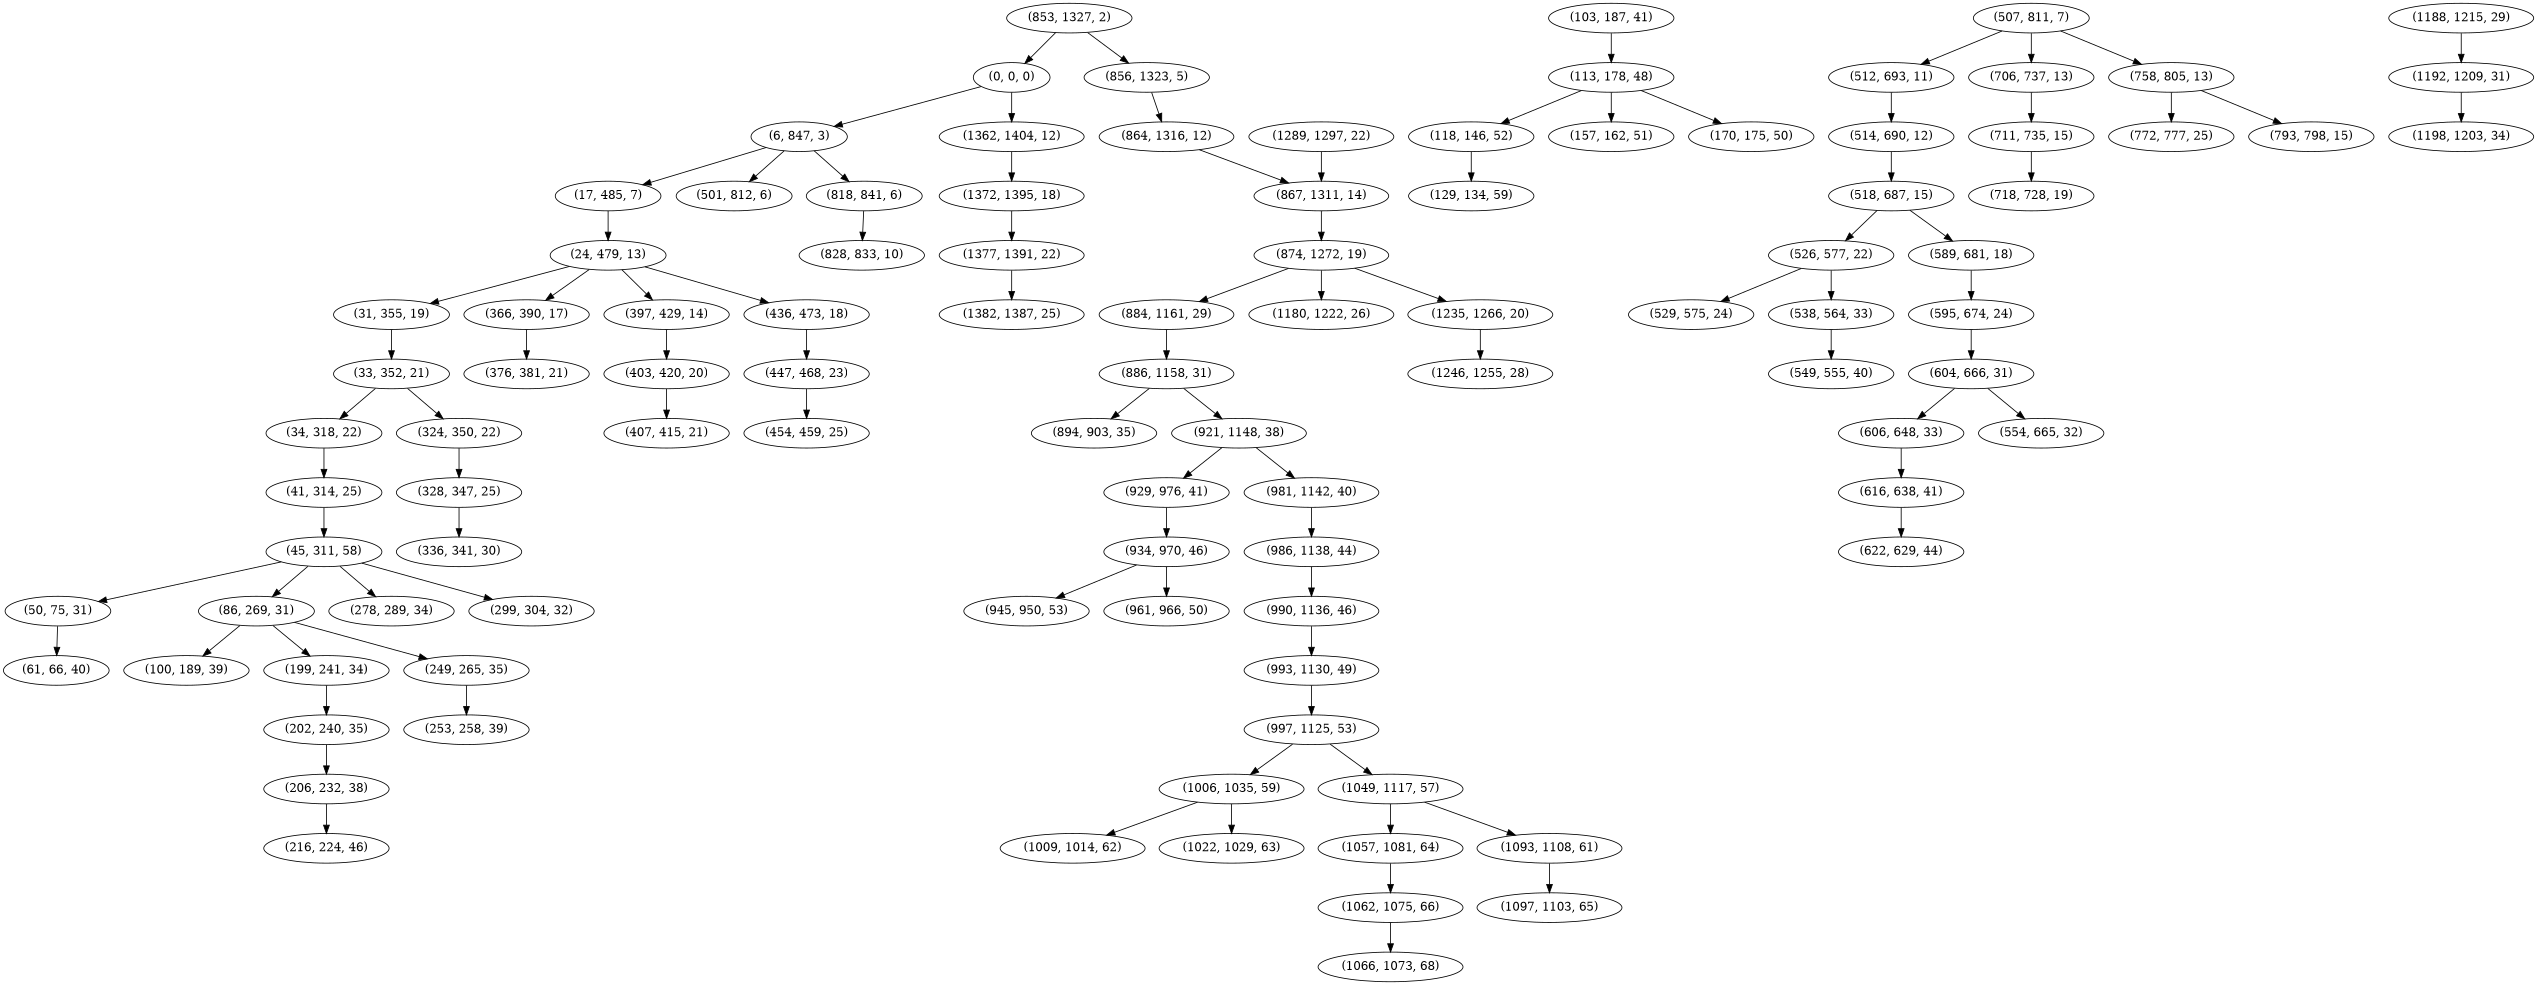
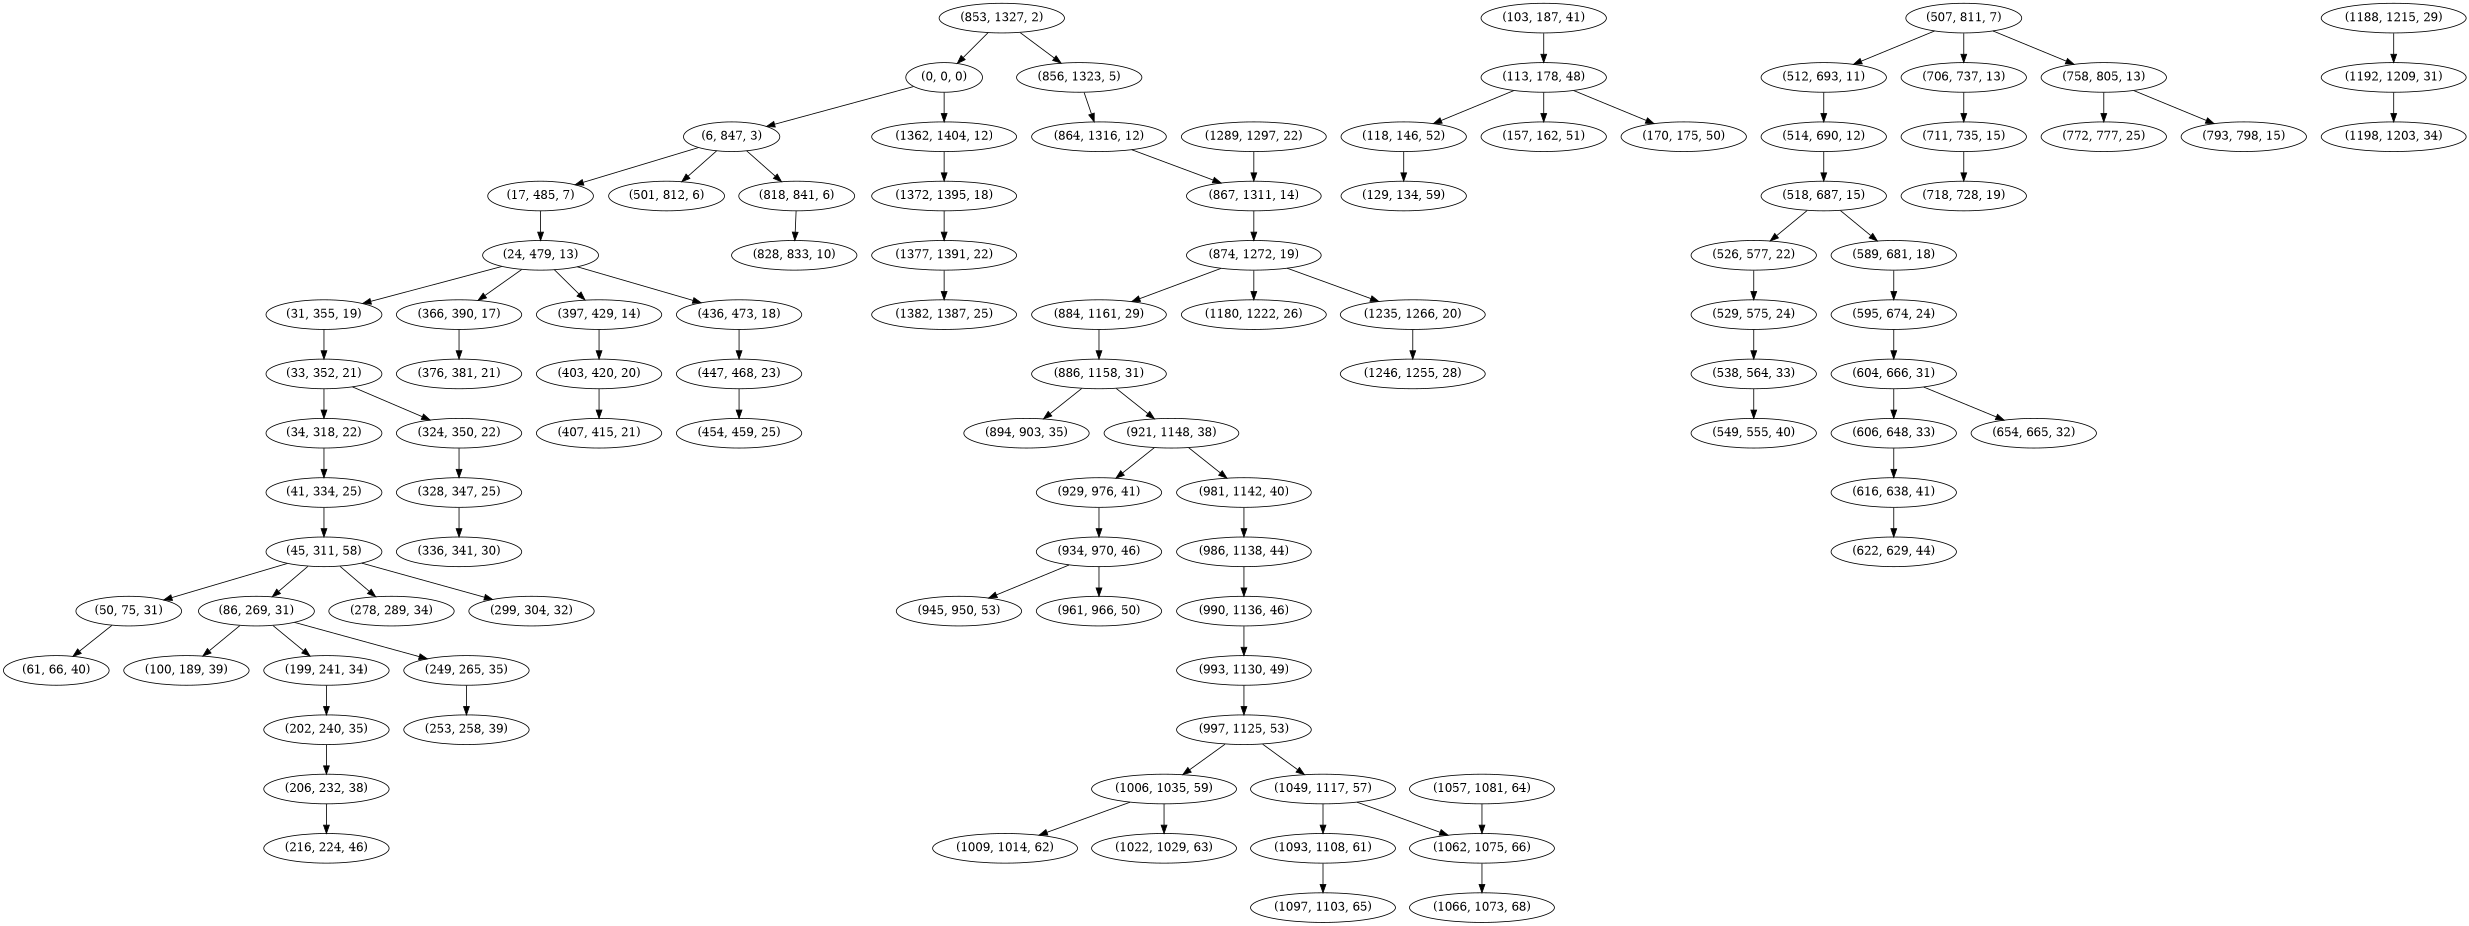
(1831, 281) -> (1754, 340)
(2041, 433) -> (2034, 433)
(324, 493) -> (324, 493)
(1391, 815) -> (1399, 817)
